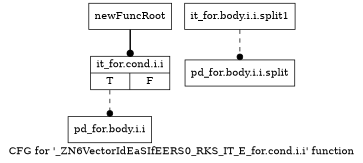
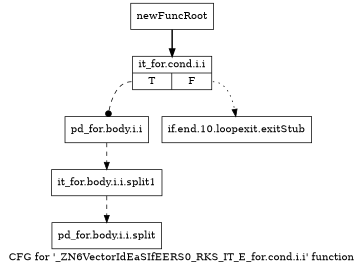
(130, 40) -> (172, 39)
(240, 42) -> (107, 206)
none -> (237, 130)
none -> (107, 153)
